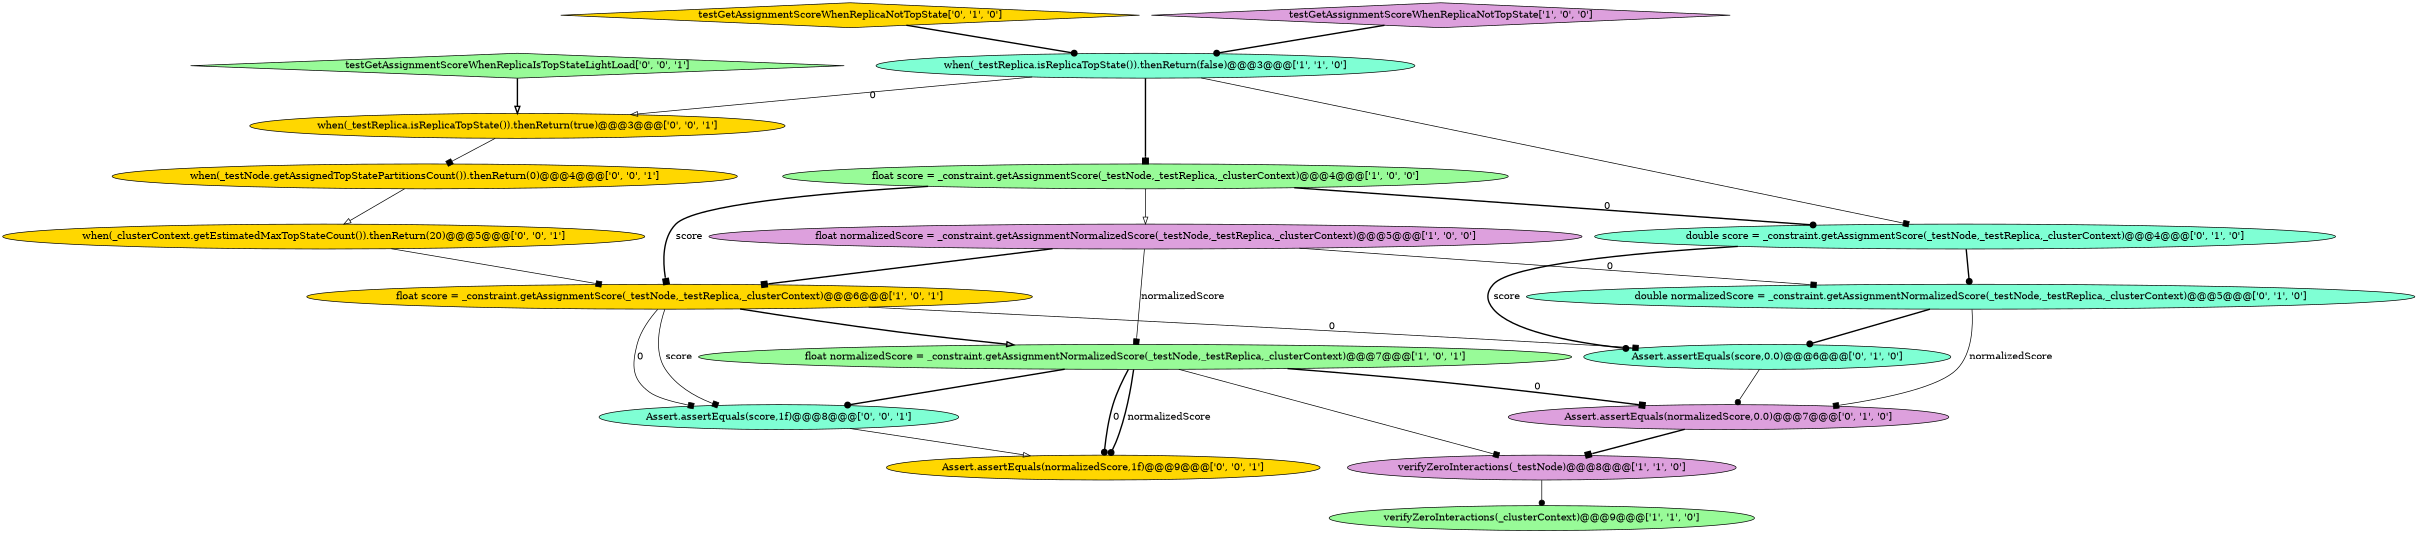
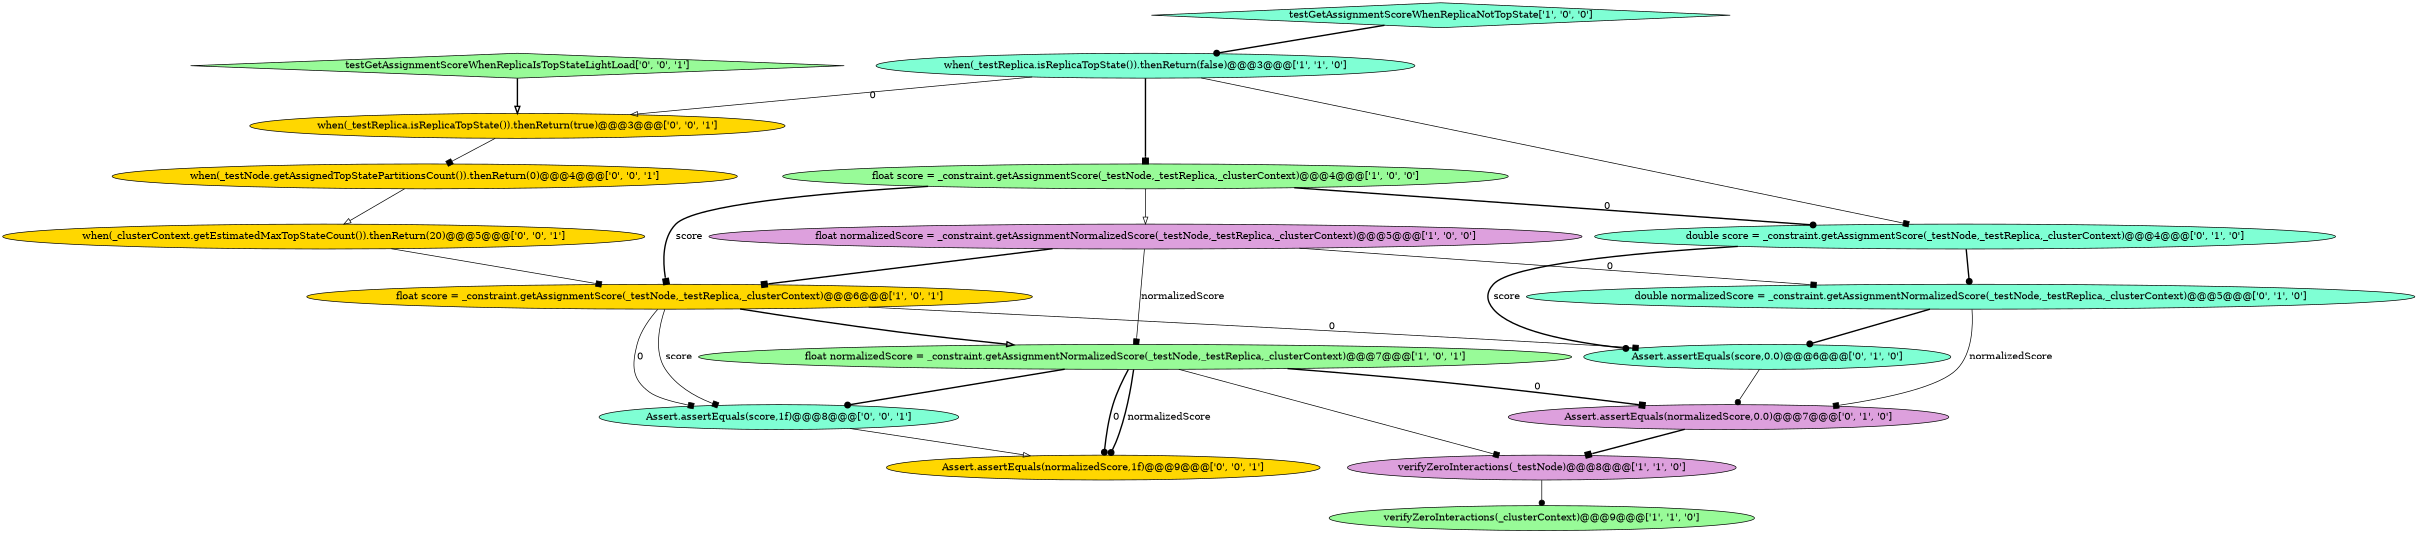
(850, 15) -> none
(1441, 15) -> (1441, 15)
